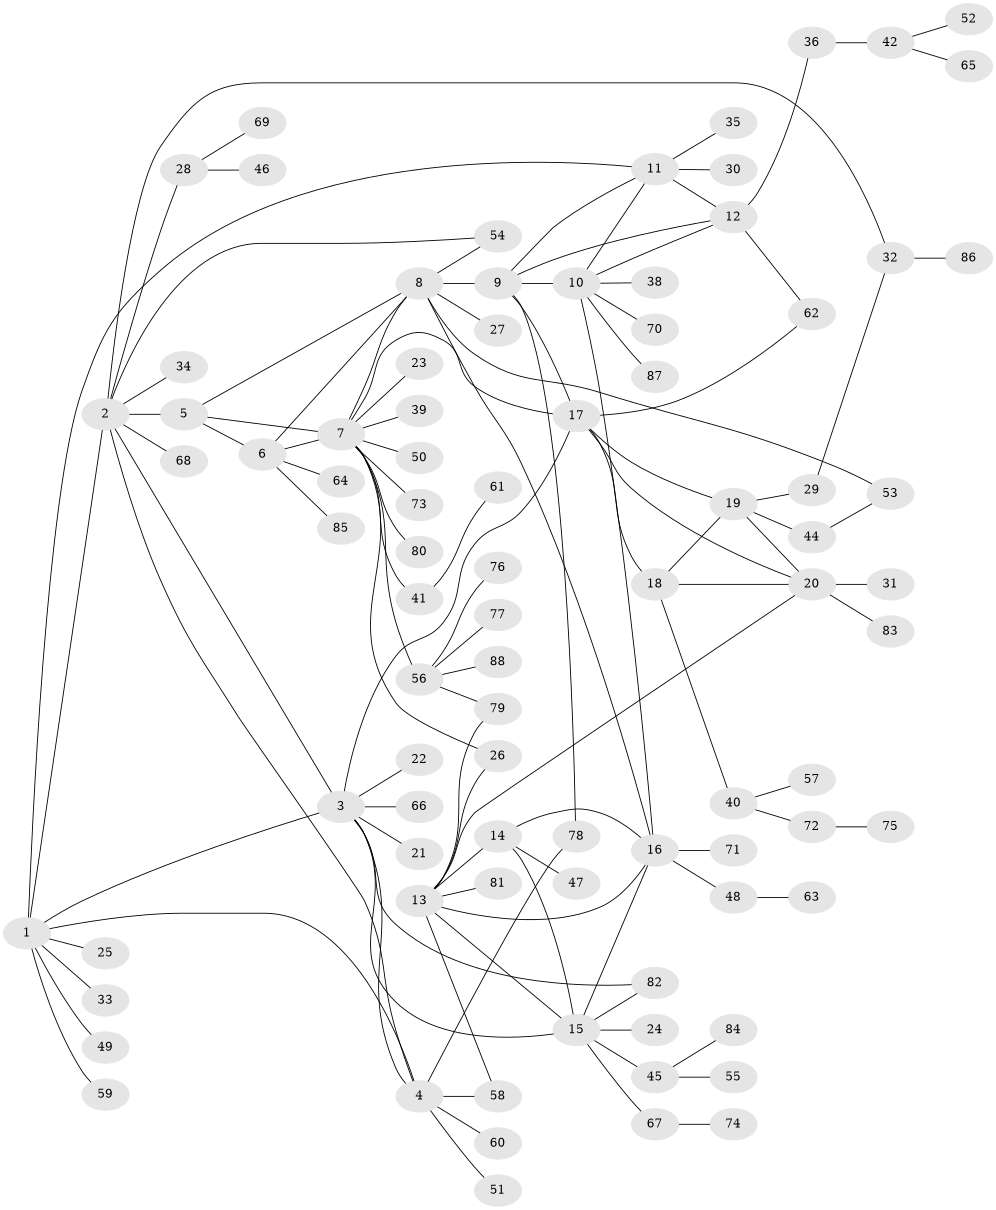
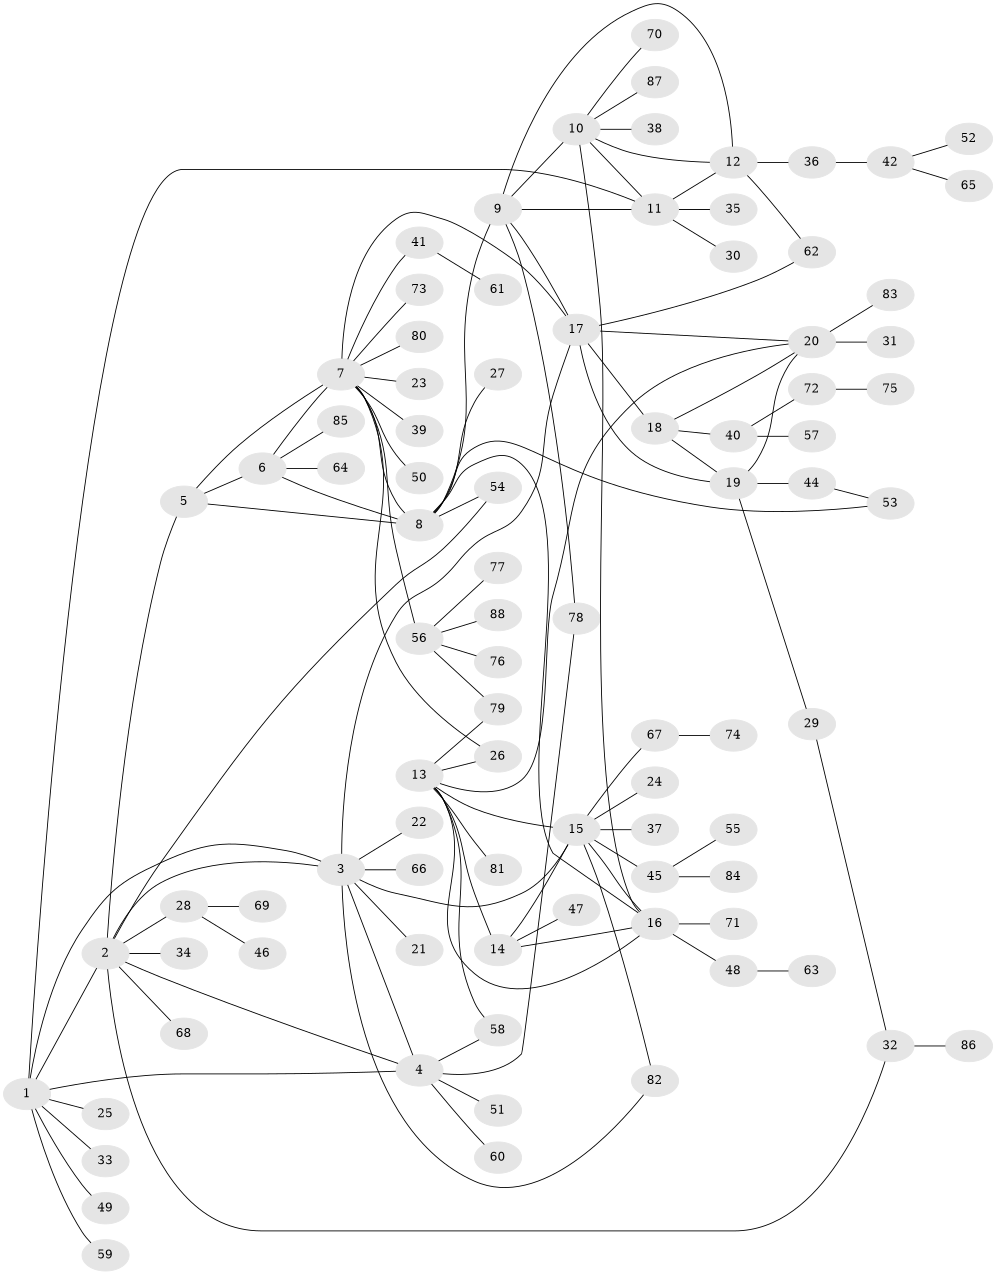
none -> (655, 830)
